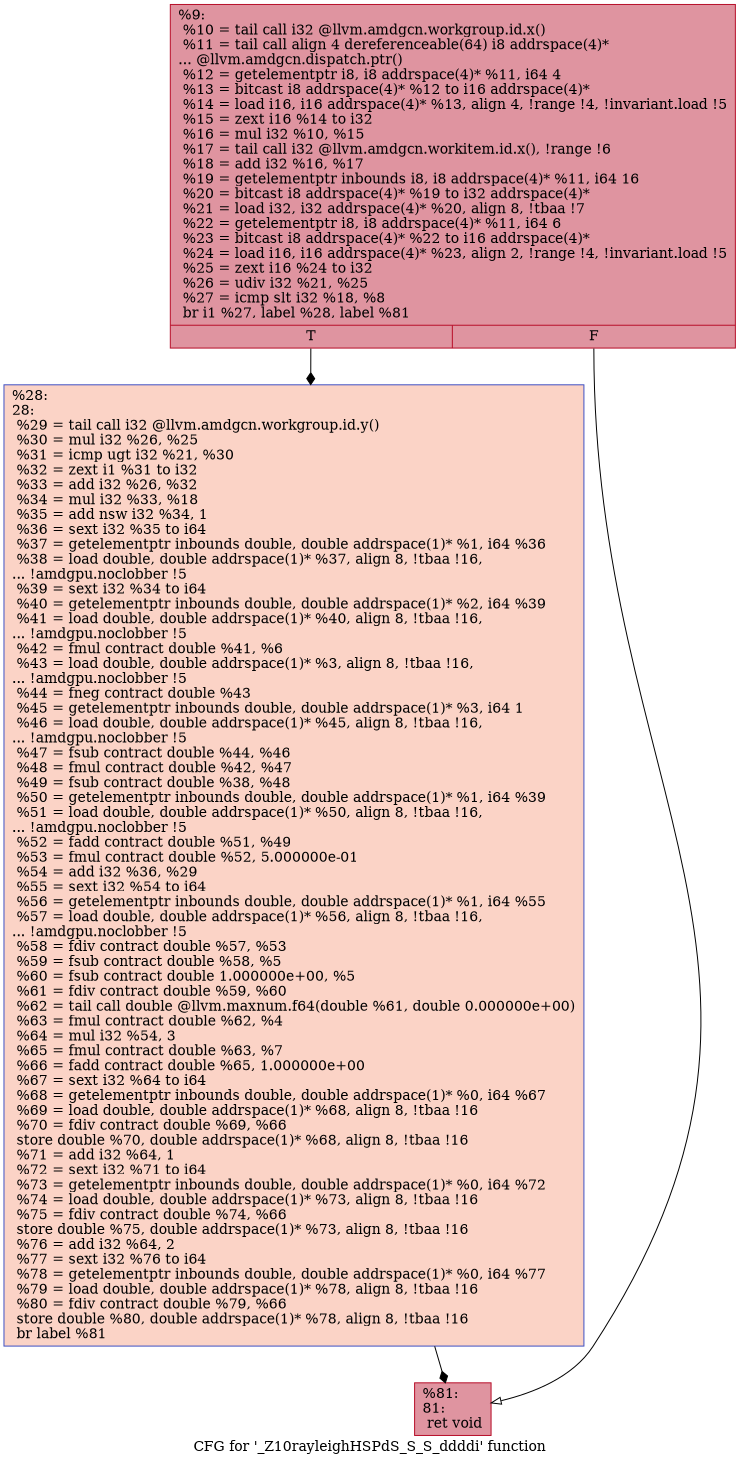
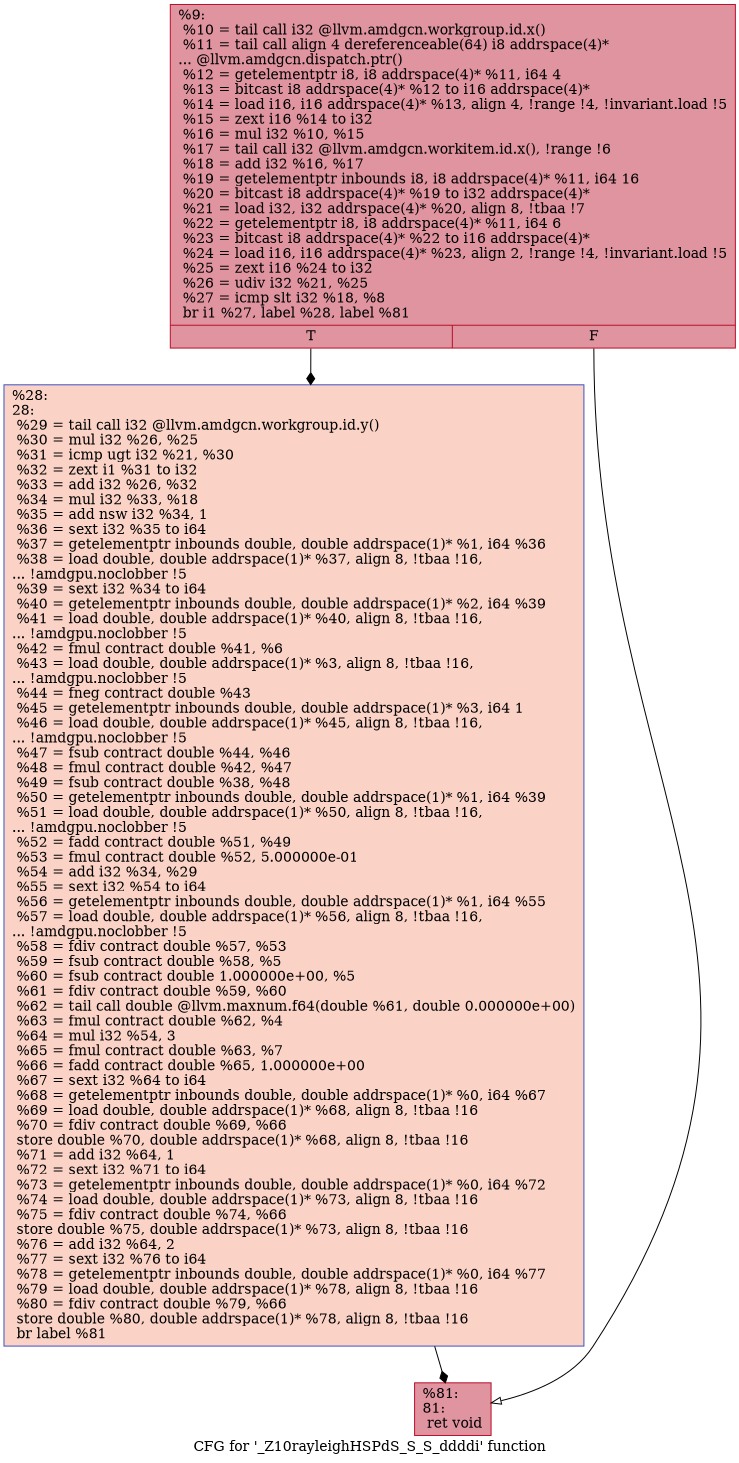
(105, 872) -> (105, 872)
